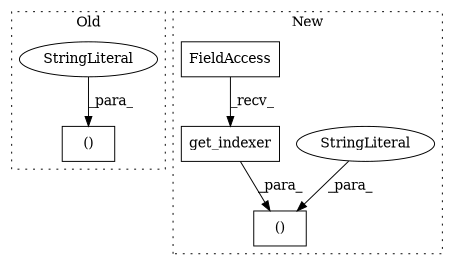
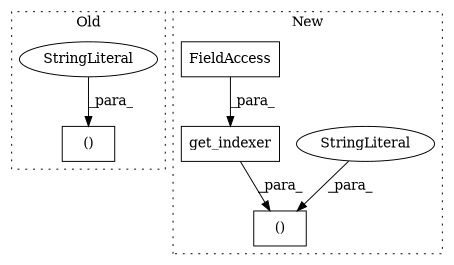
(252, 102) -> (252, 102)
